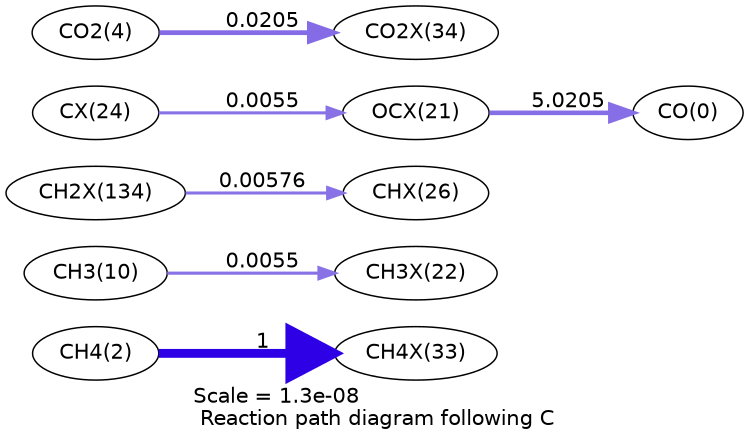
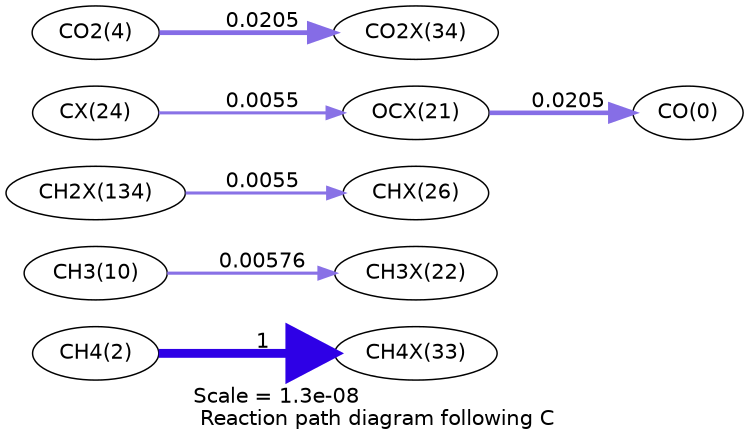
(566, 102) -> (566, 102)
(260, 182) -> (260, 182)
(260, 262) -> (260, 262)
